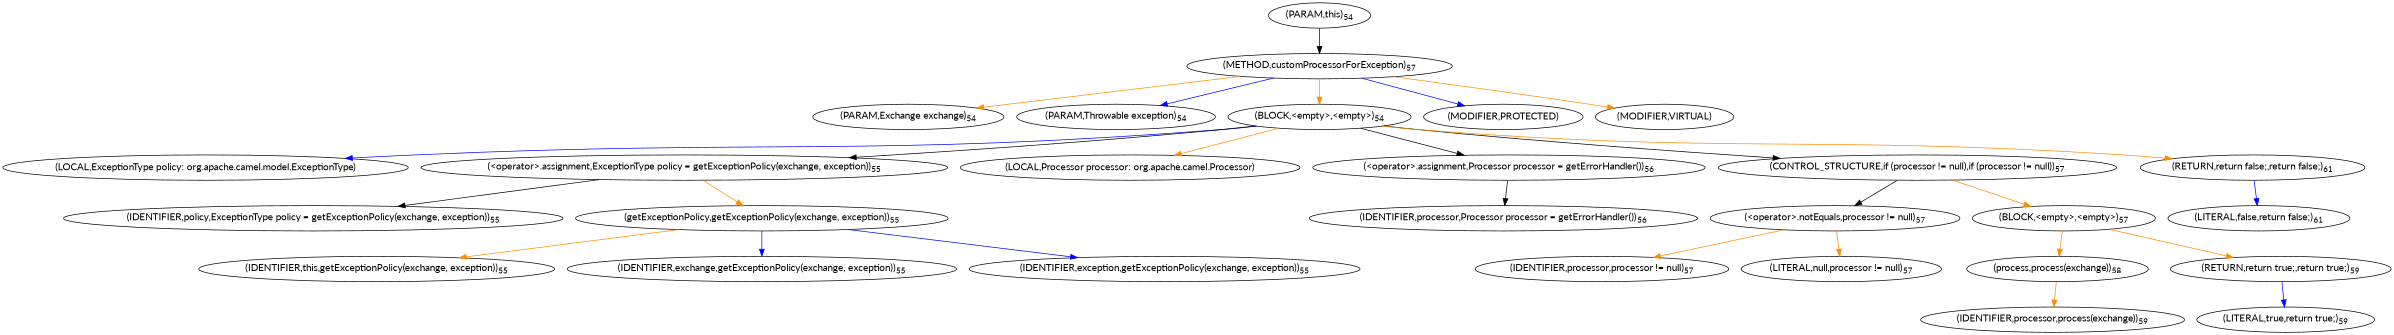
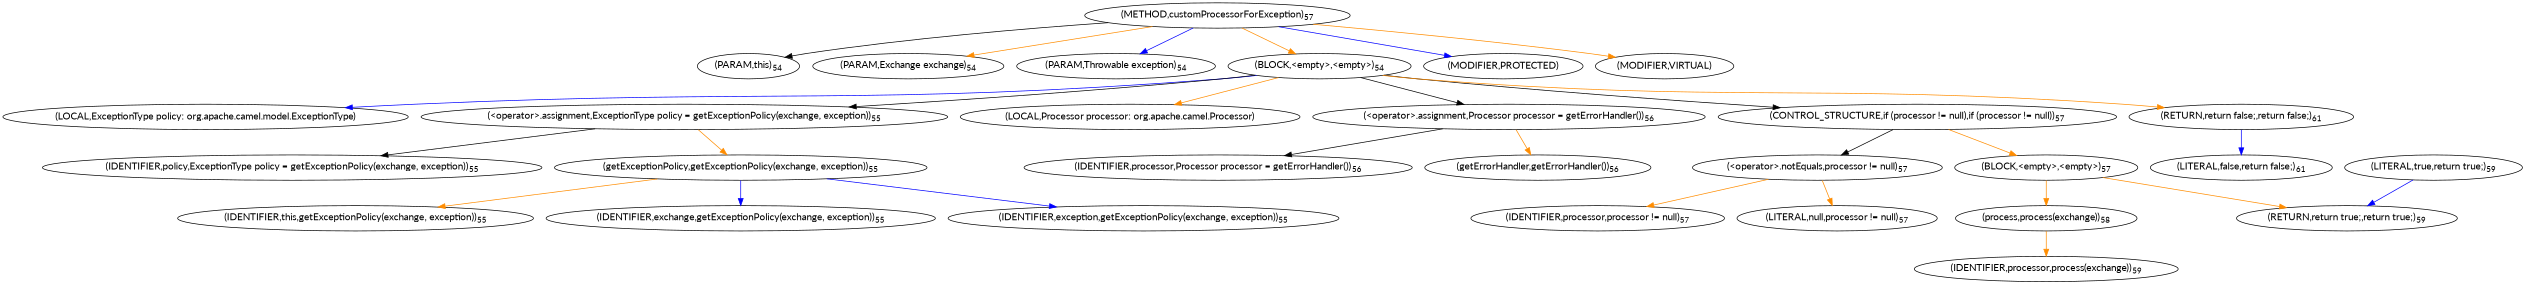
(1320, 37) -> (950, 36)
none -> (1538, 168)
(2283, 291) -> (2393, 191)
